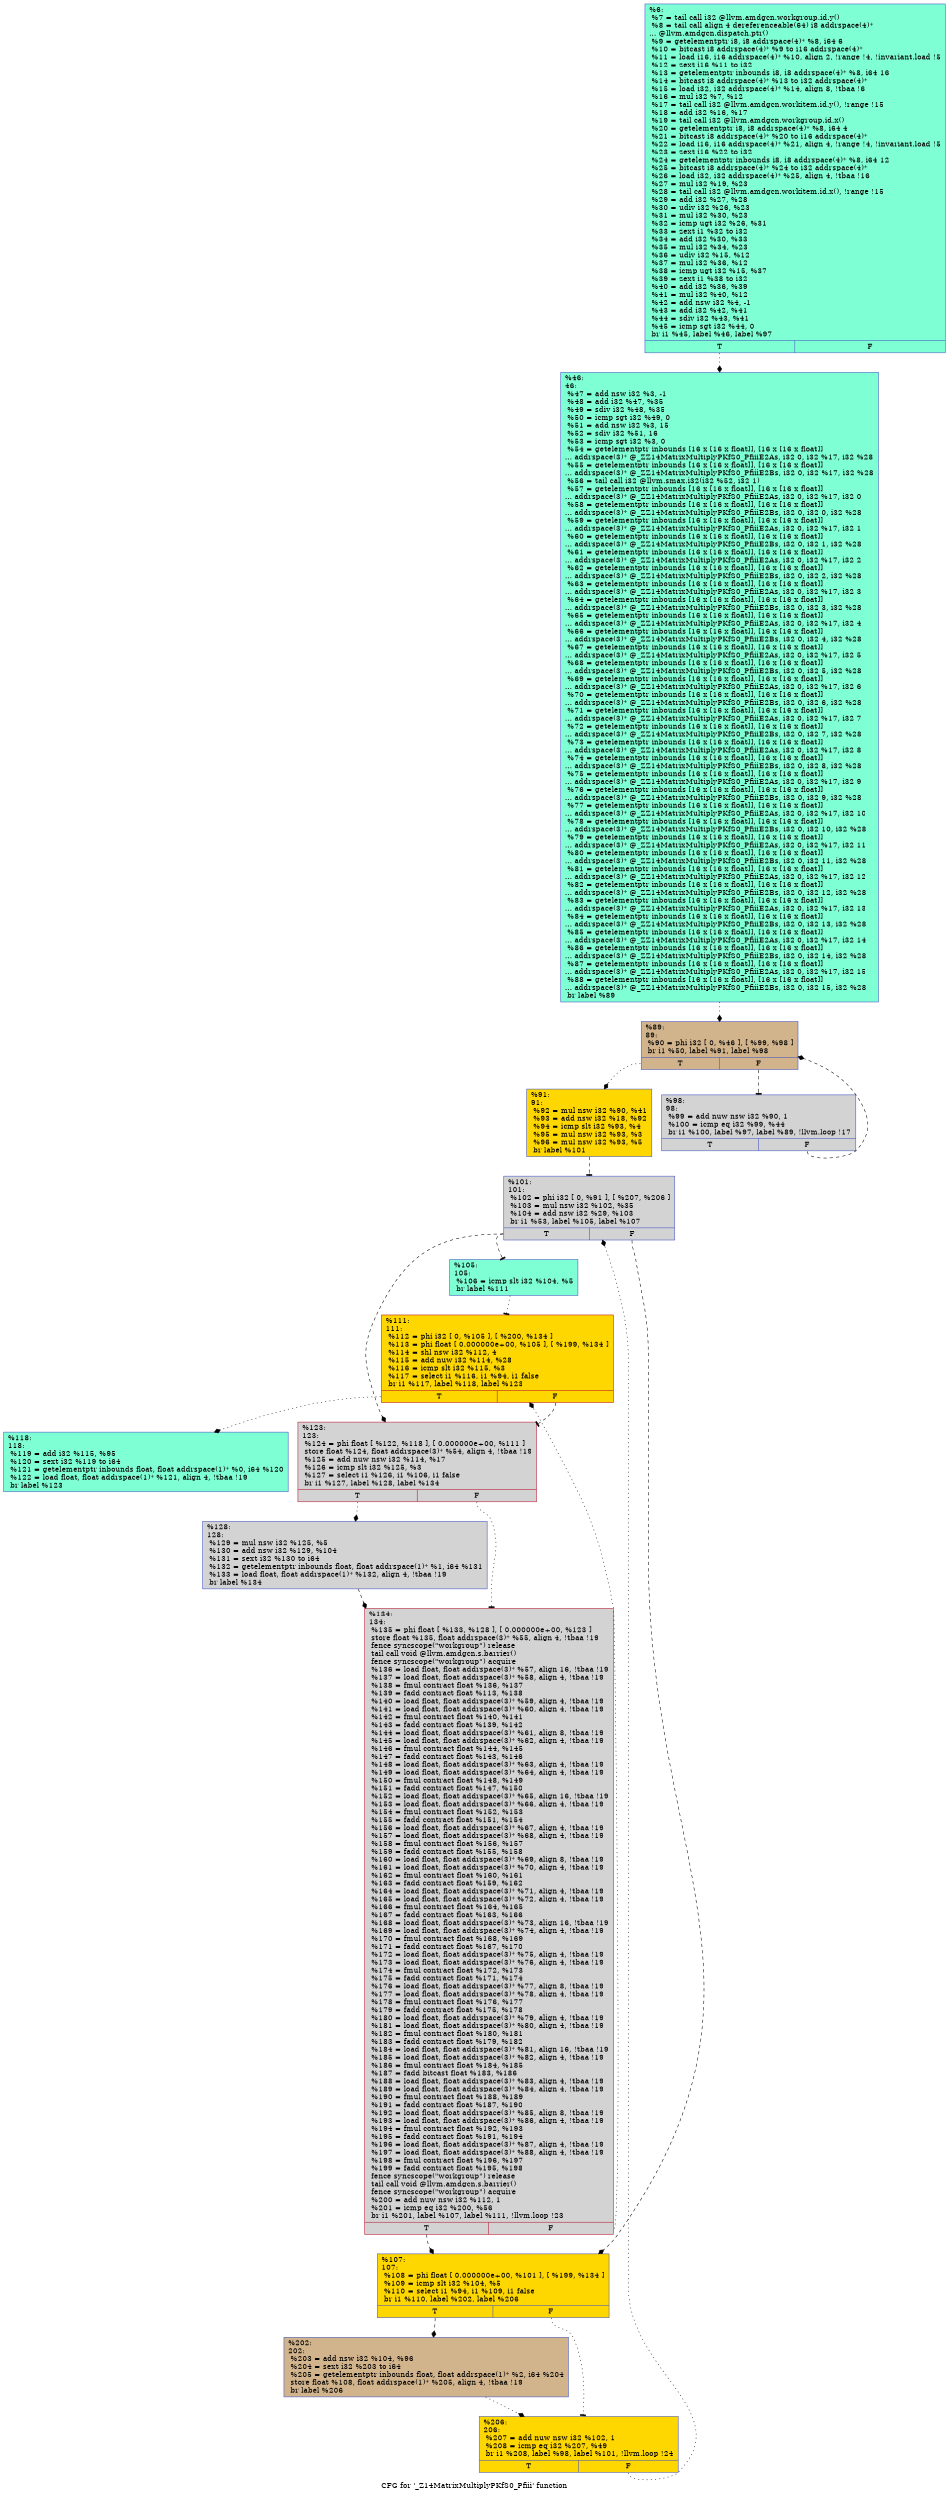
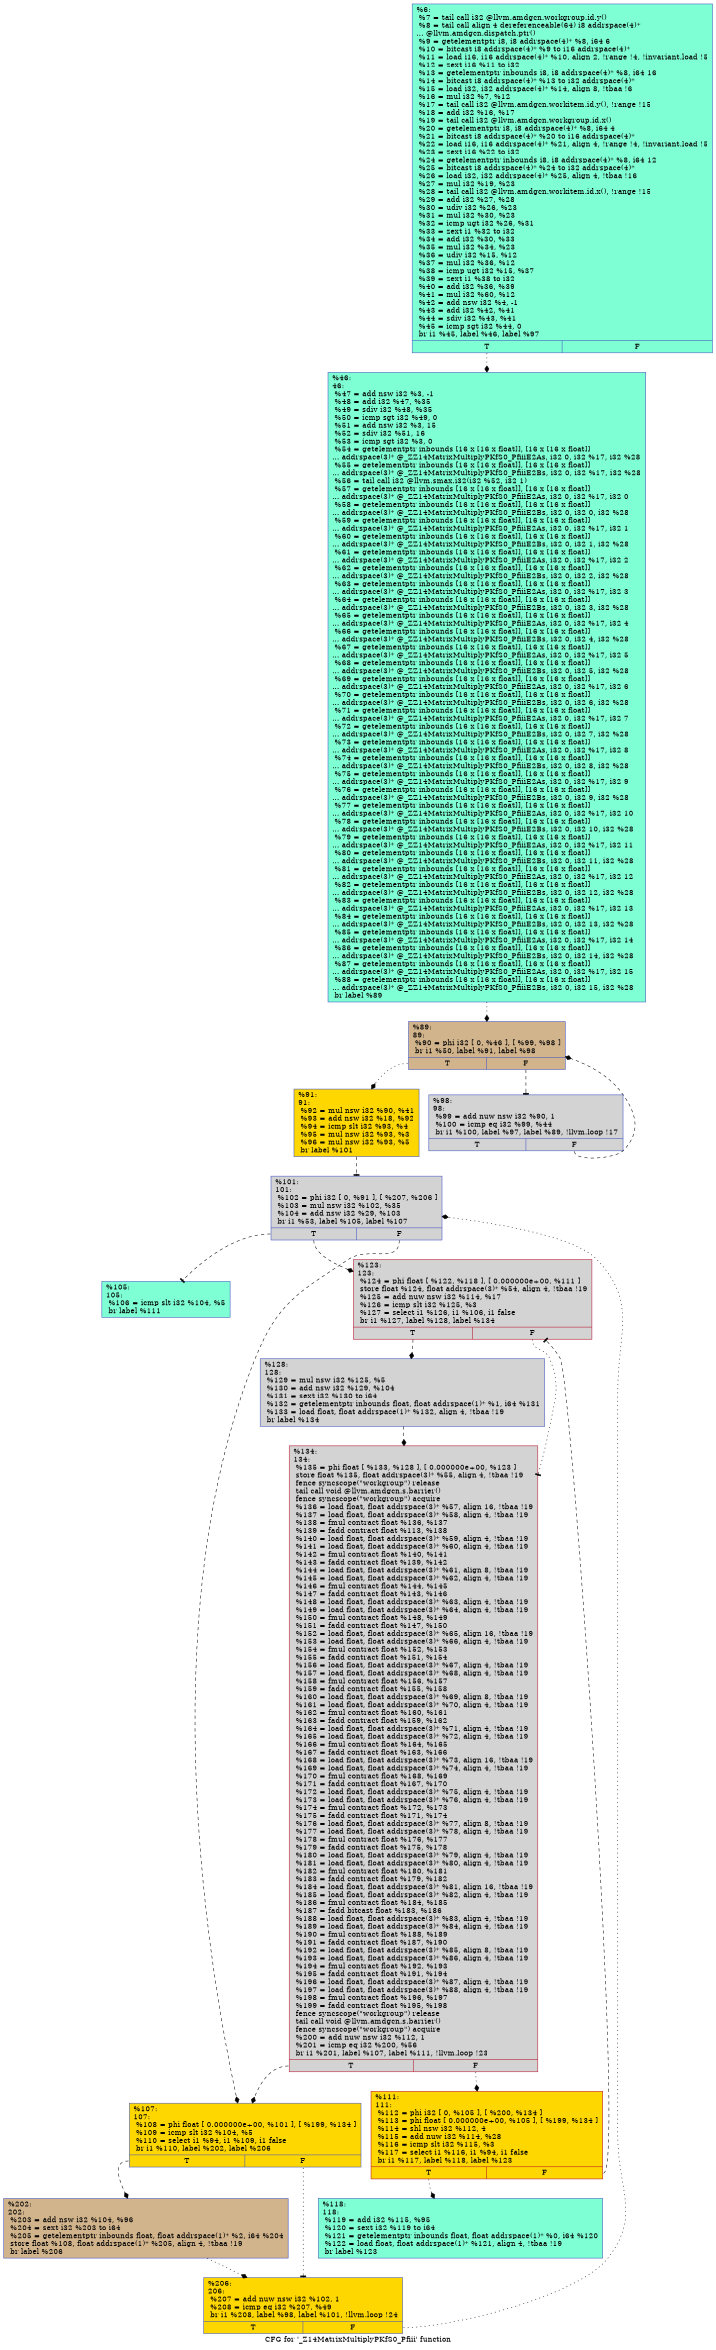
(699, 295) -> (466, 295)
(508, 1304) -> none
(357, 1509) -> (413, 1346)
